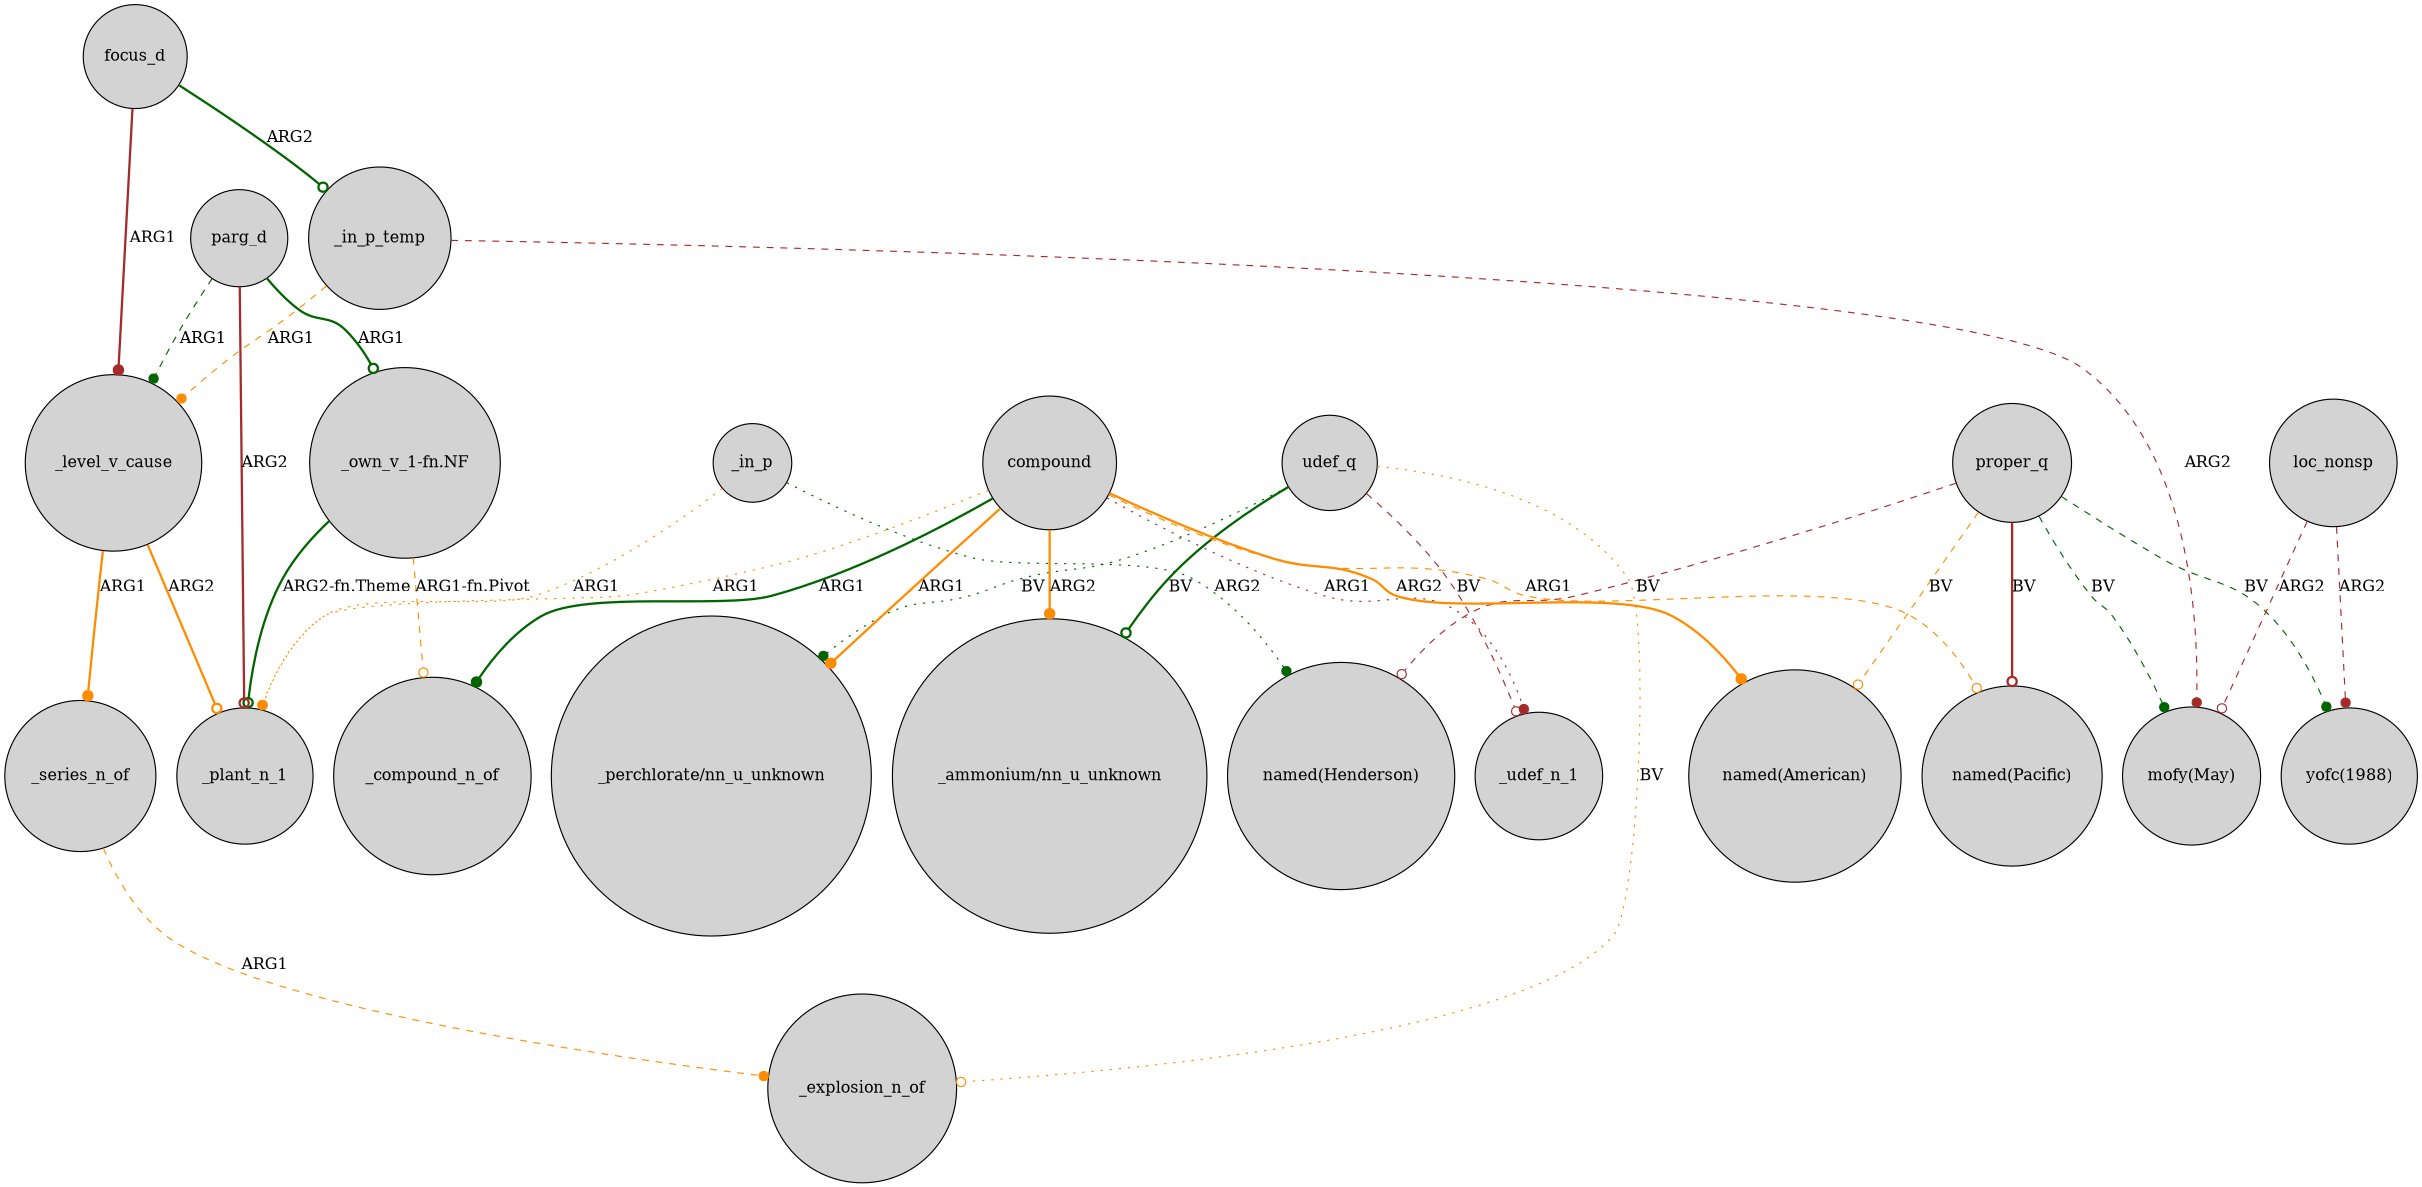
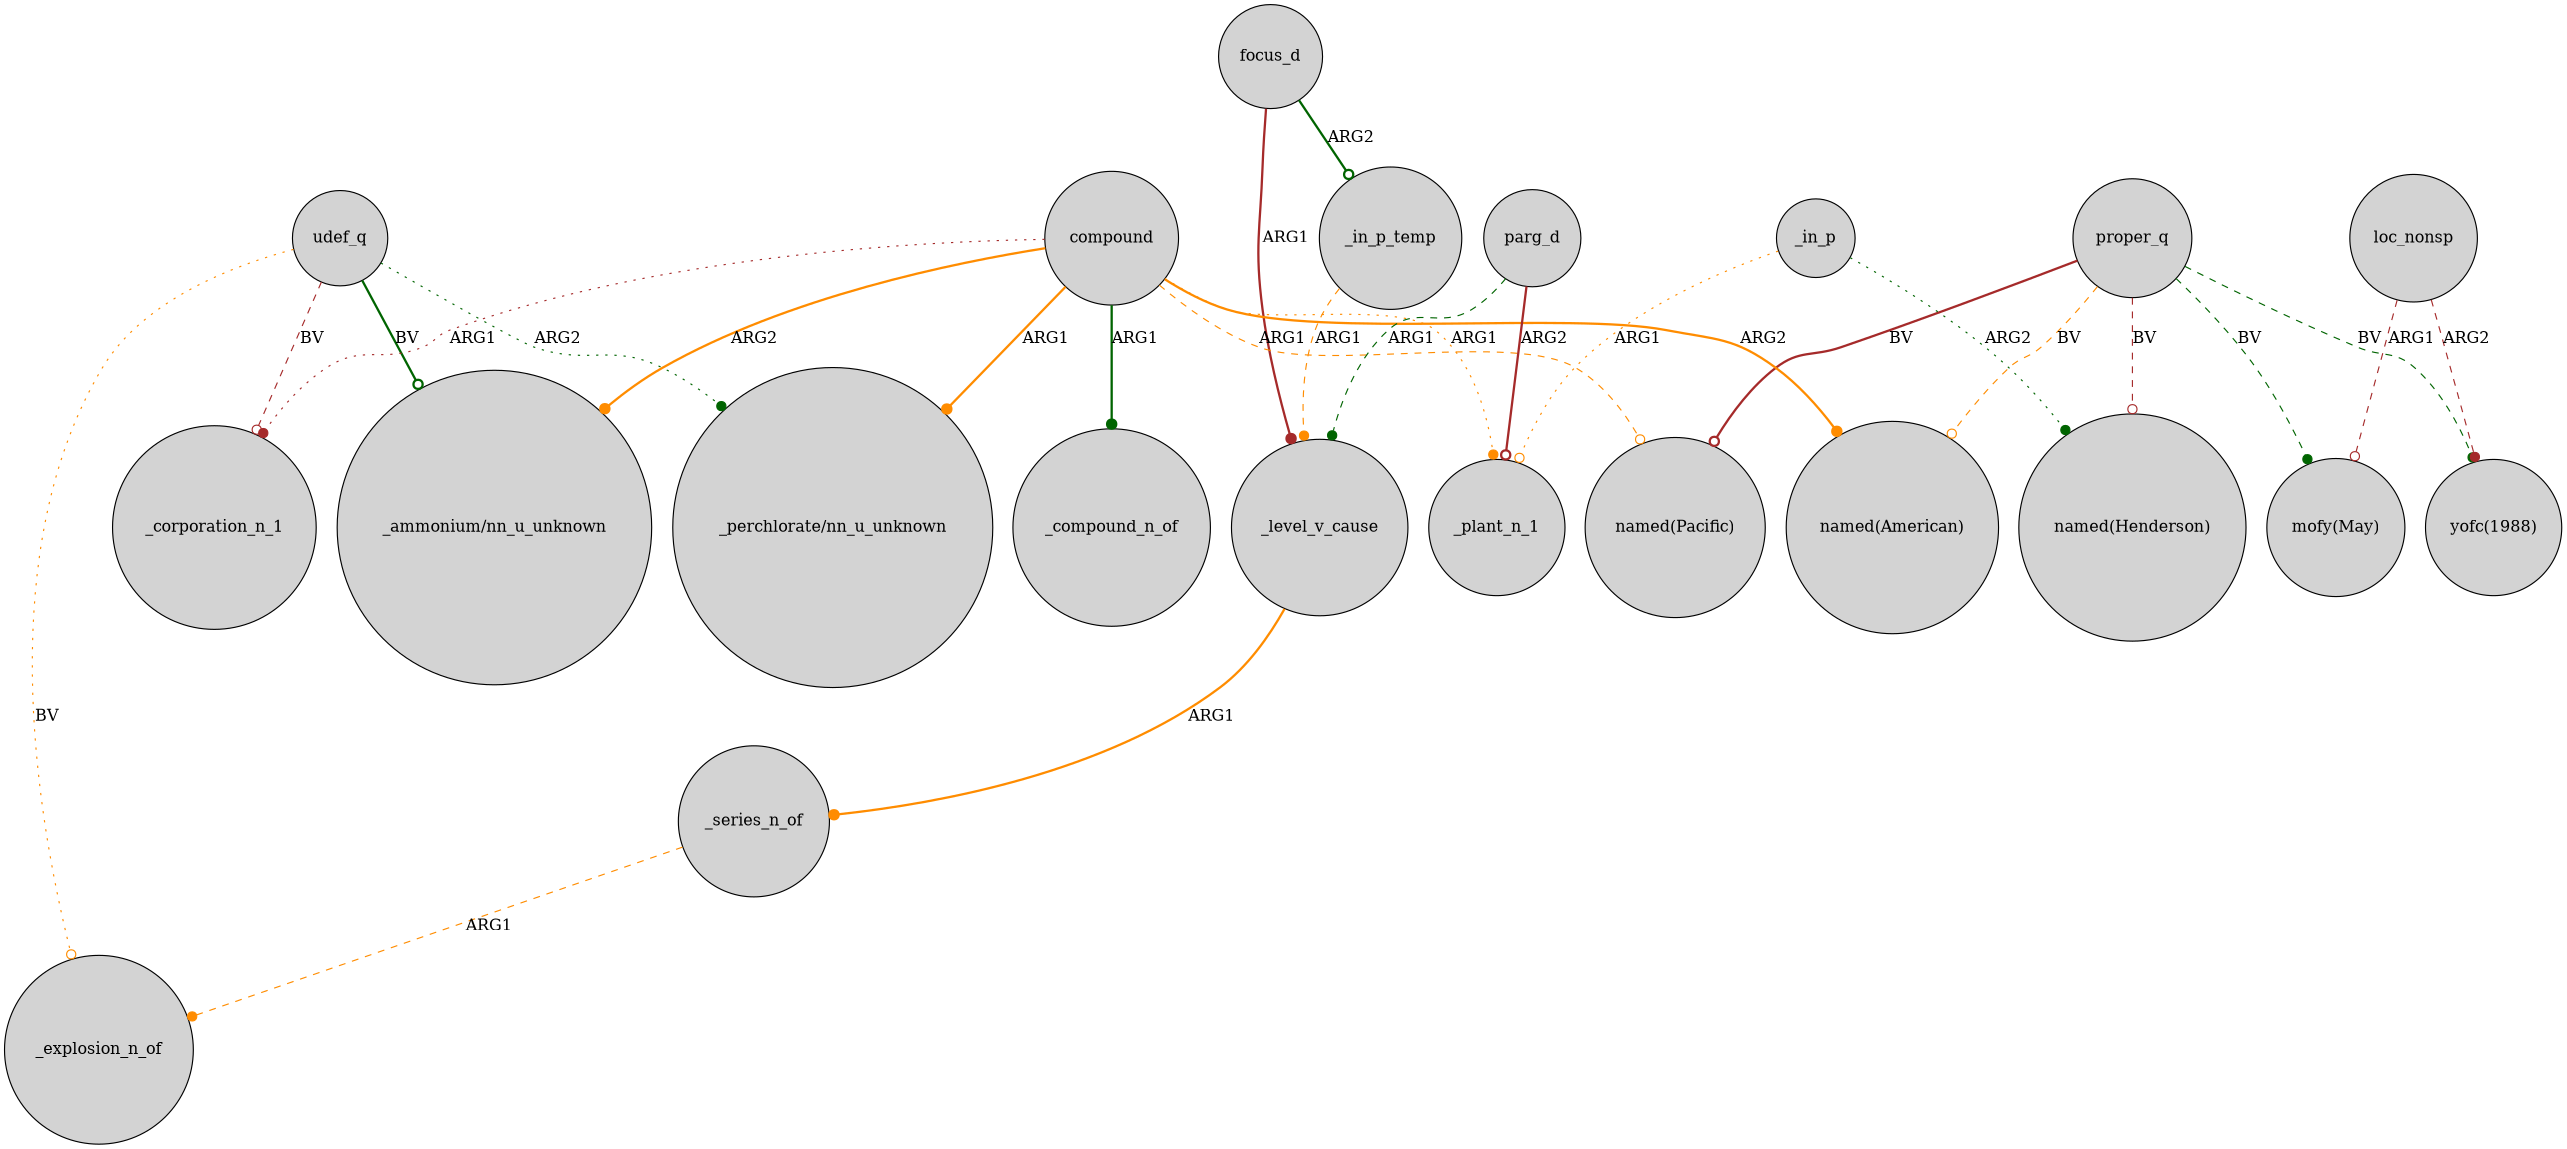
(1452, 278) -> none
(405, 463) -> none
(1033, 587) -> (558, 339)
(2302, 587) -> (2412, 339)
(181, 624) -> none
(1539, 776) -> (214, 528)
